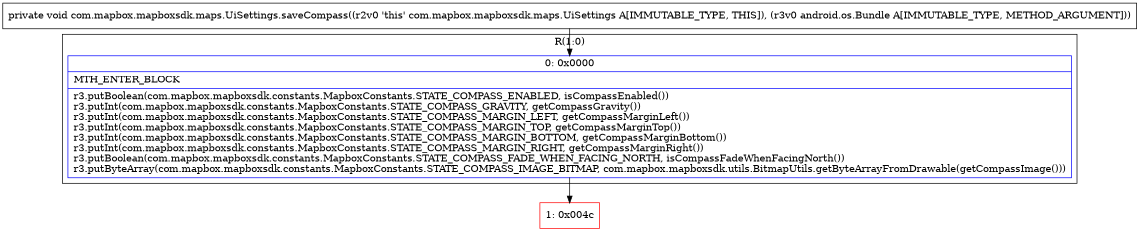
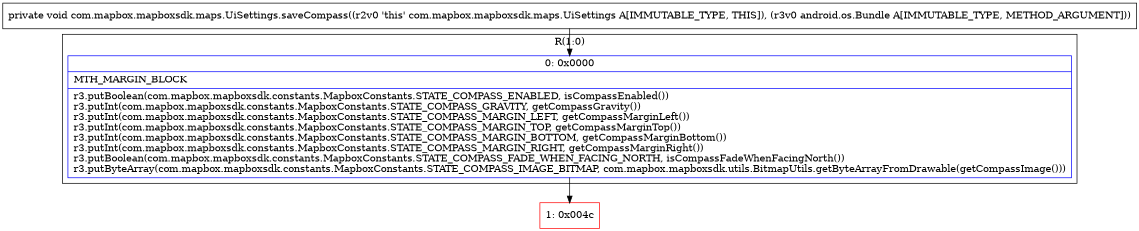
(127, 80) -> (130, 80)
